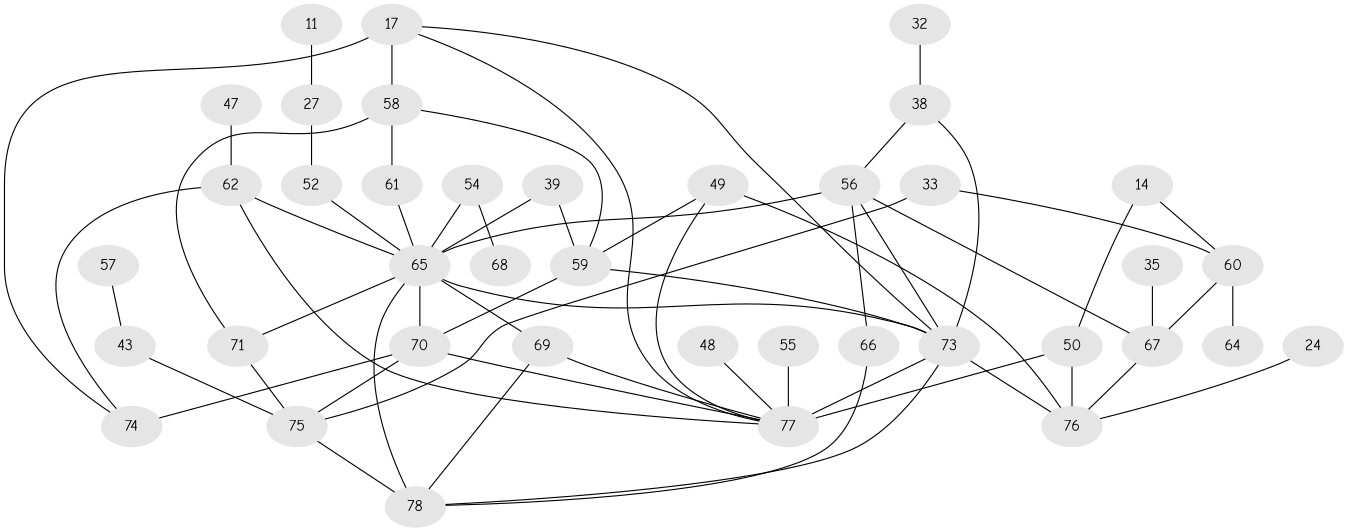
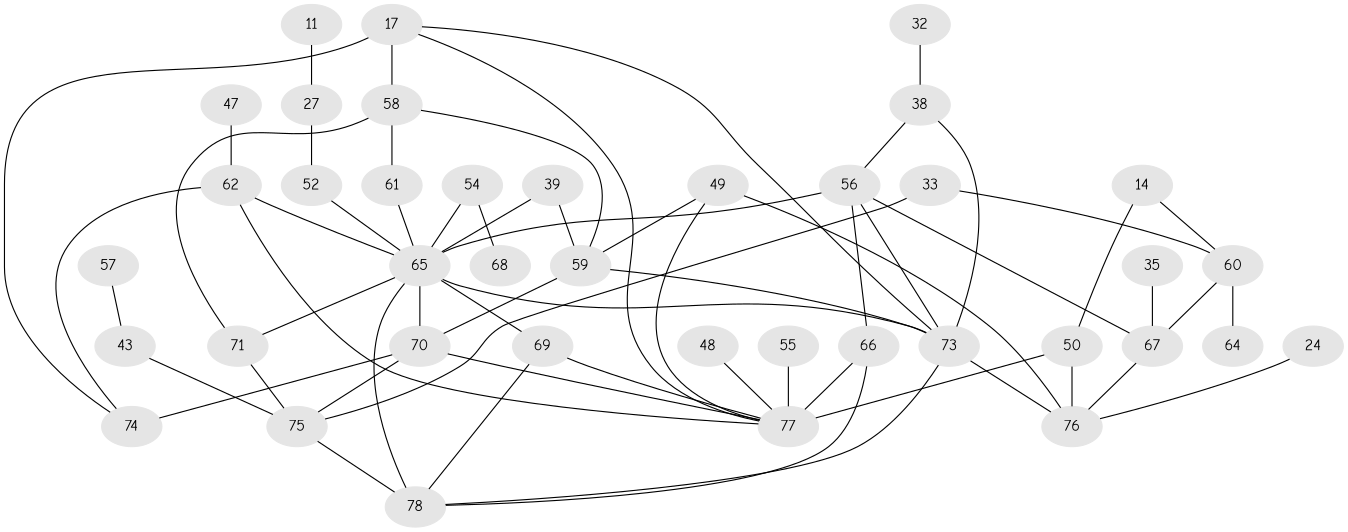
(872, 385) -> (829, 386)
